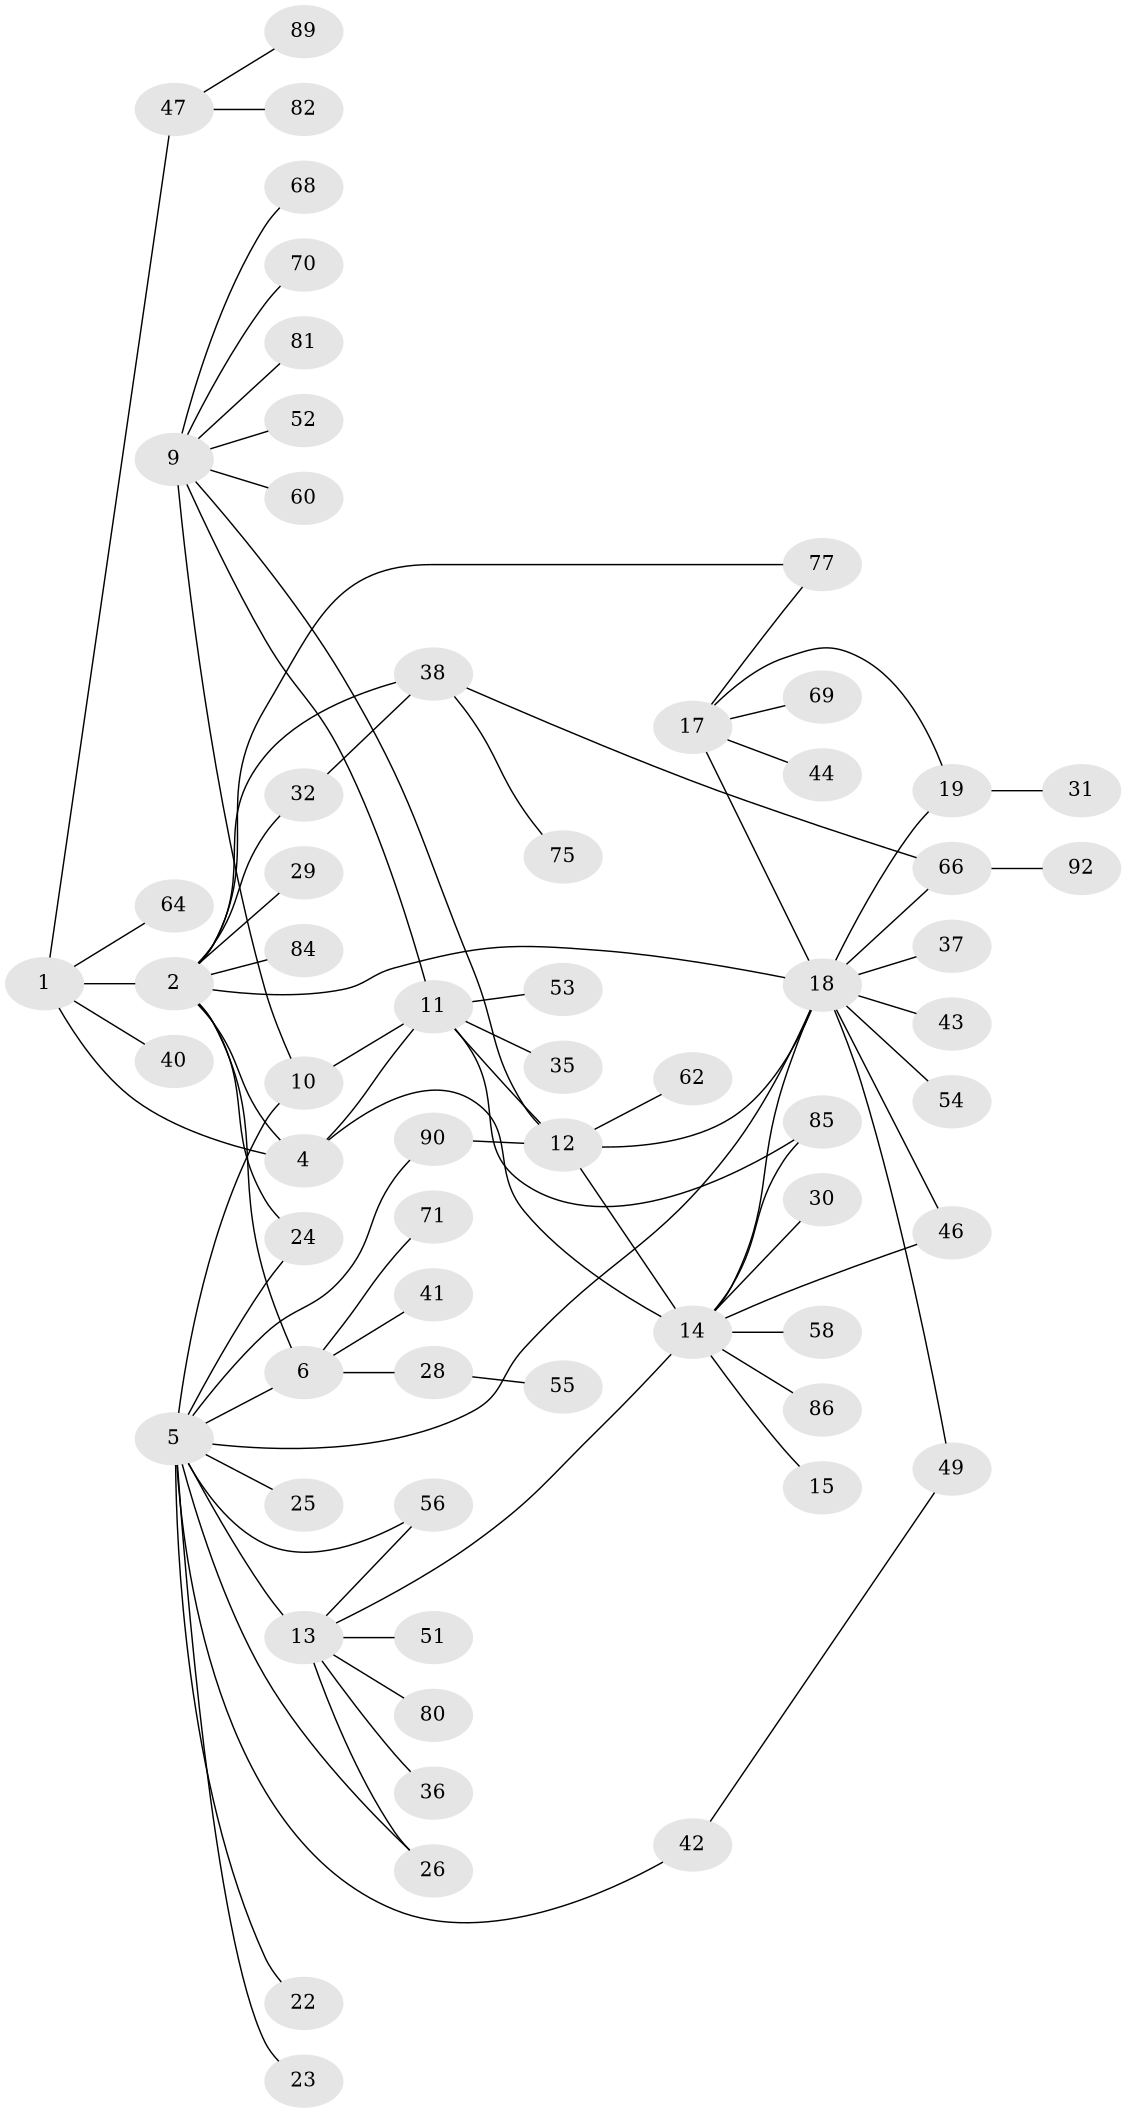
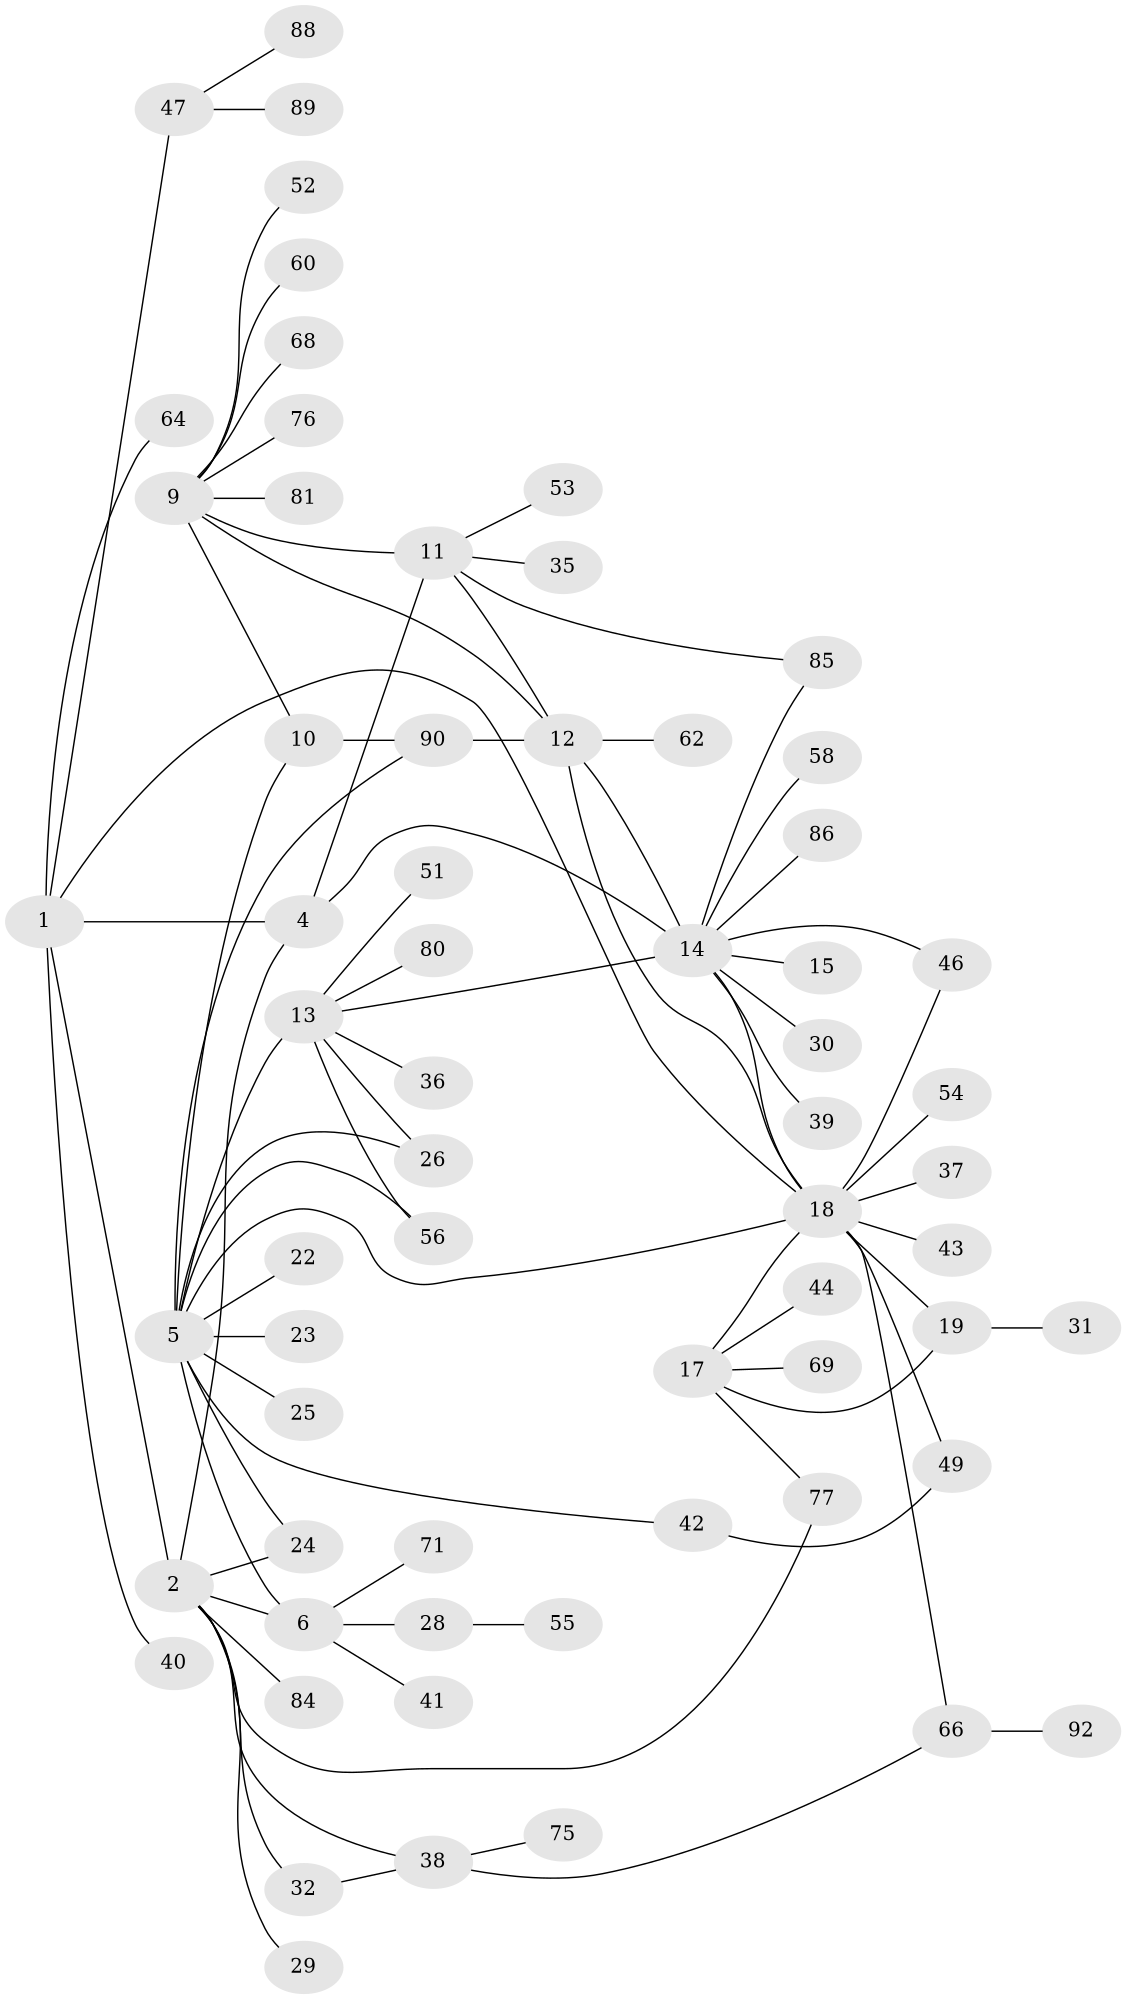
(304, 109) -> (304, 32)
(304, 265) -> (304, 421)
(496, 948) -> (484, 714)
(369, 1045) -> (378, 740)
none -> (822, 1123)
